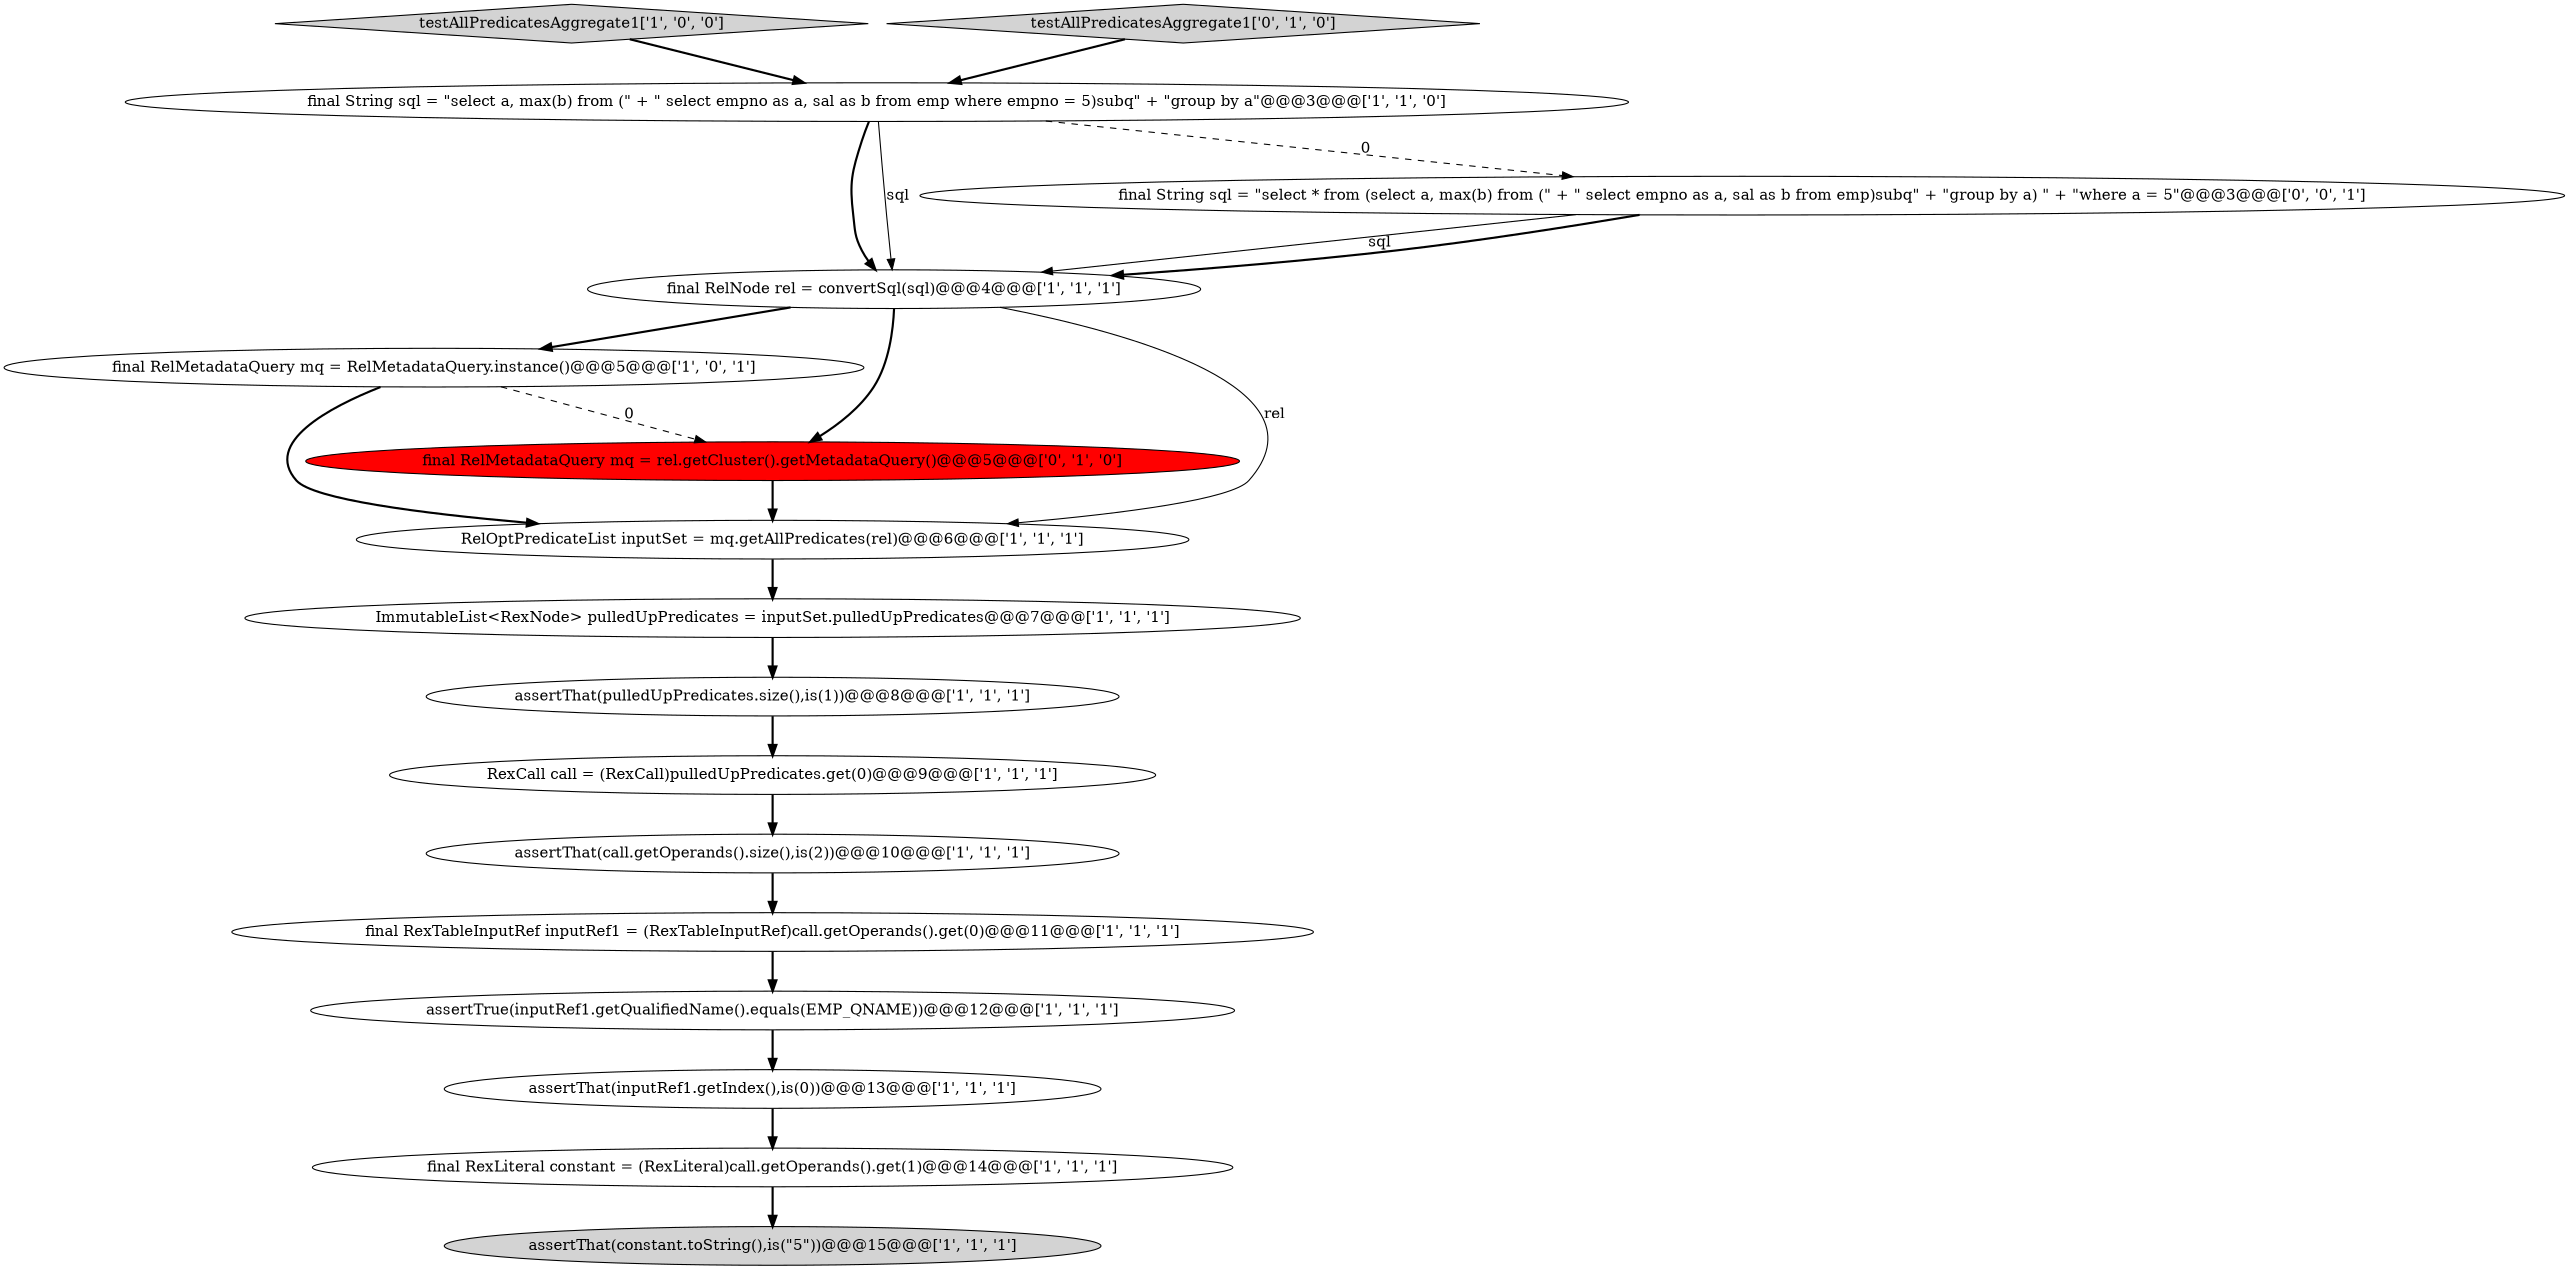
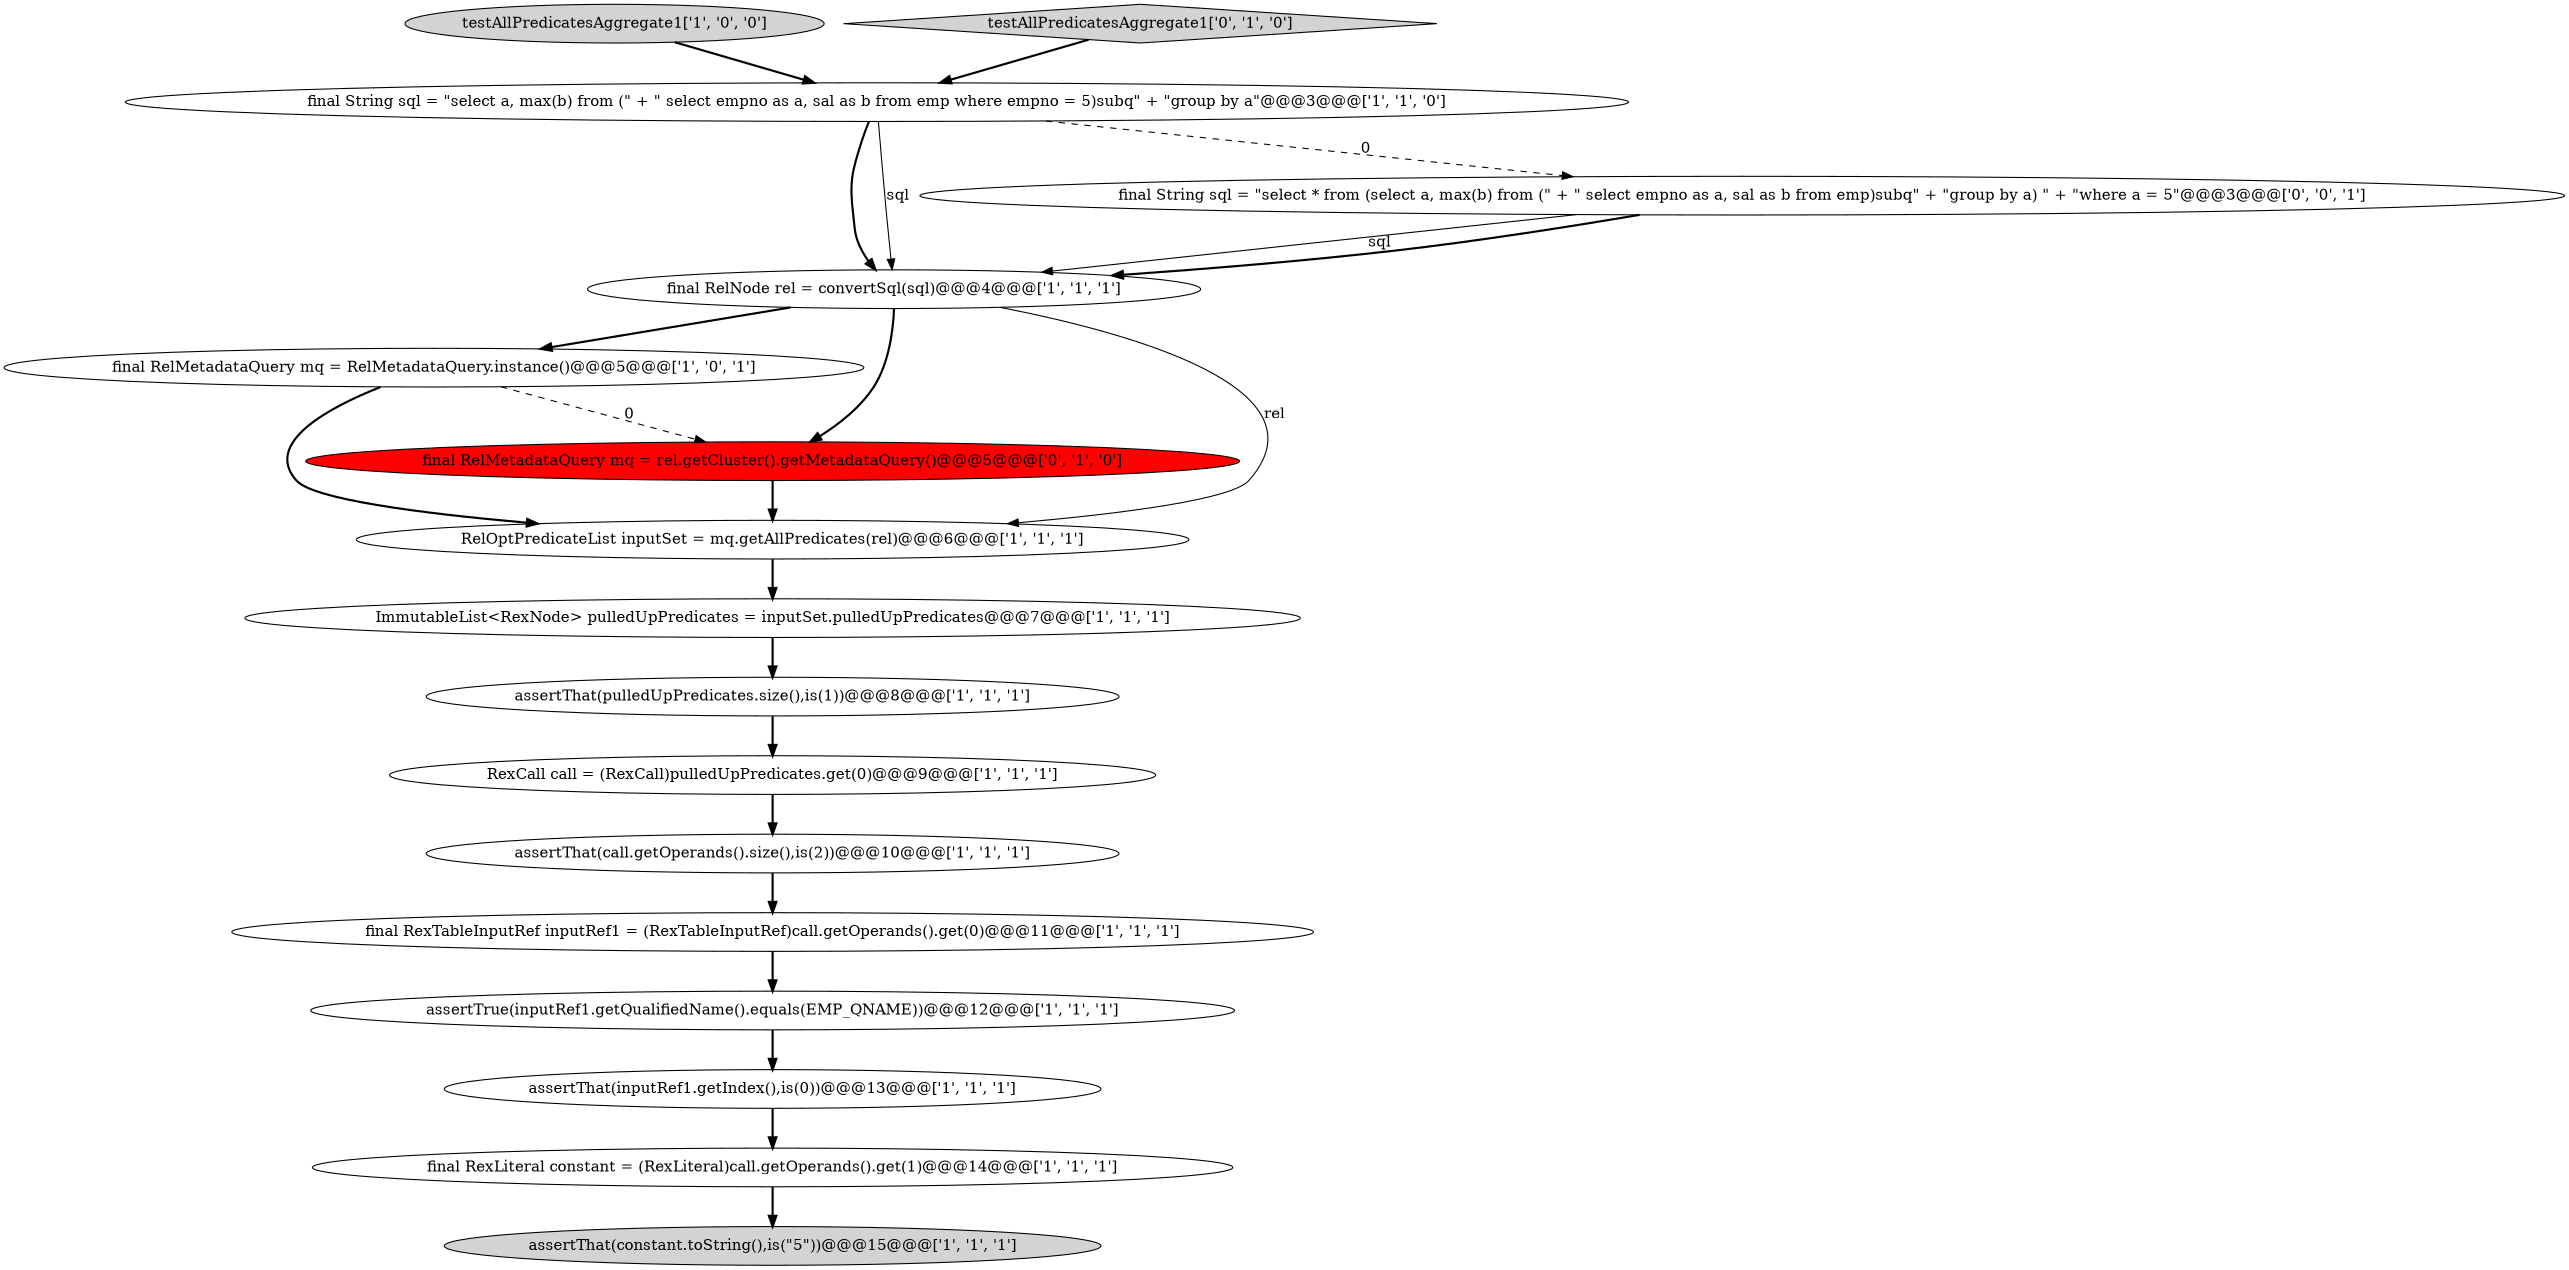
(572, 24) -> (615, 24)
